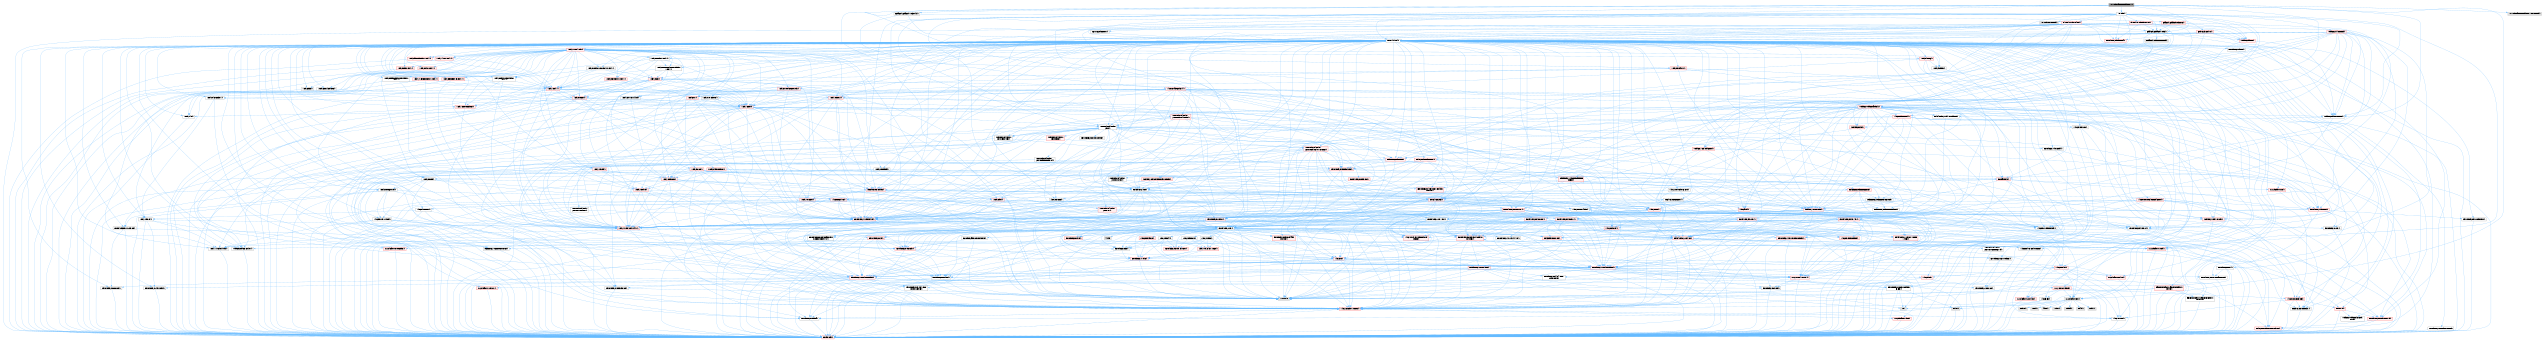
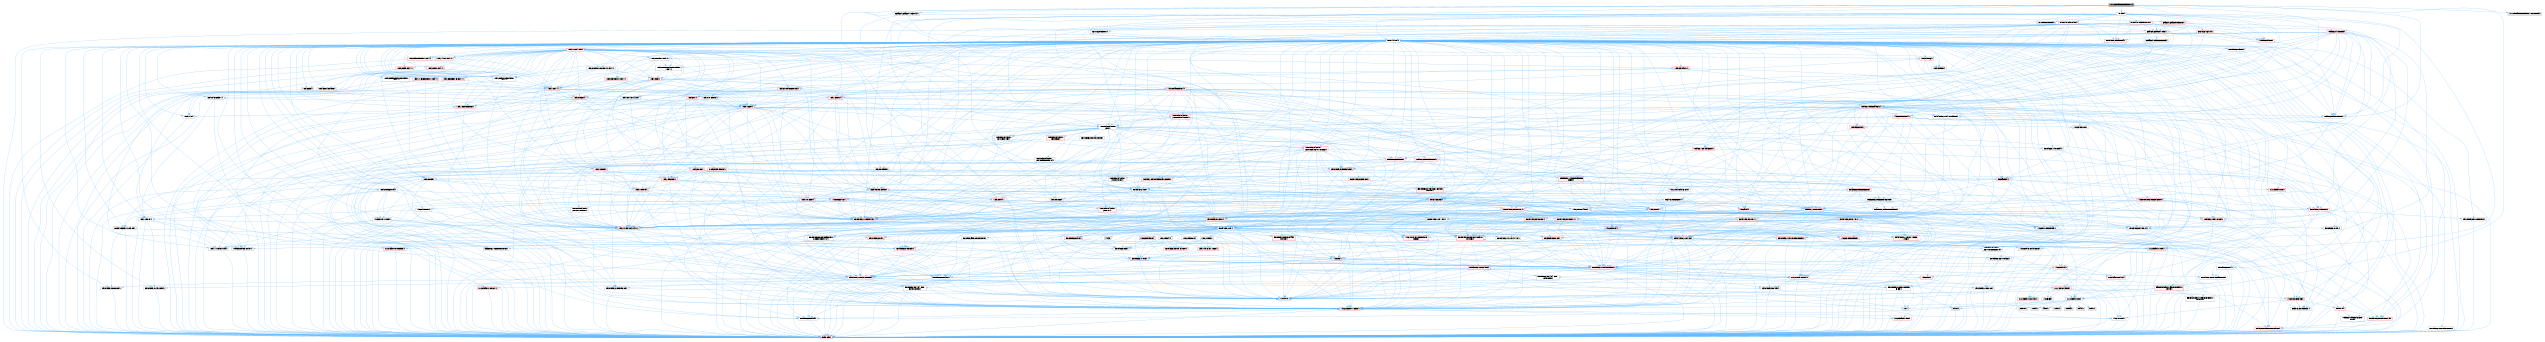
(1425, 160) -> (1426, 160)
